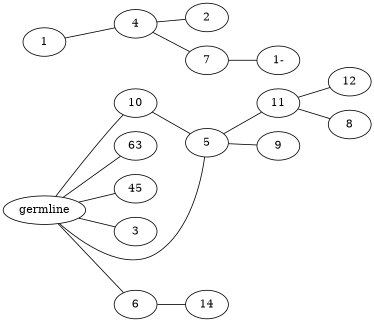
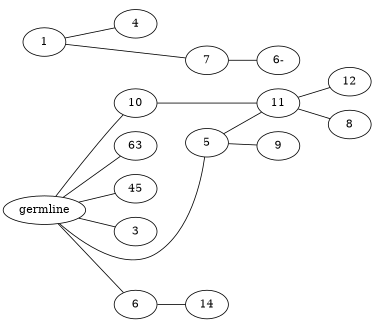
(207, 17) -> none
(171, 42) -> (126, 51)
(278, 60) -> (278, 60)
(171, 123) -> (207, 103)
